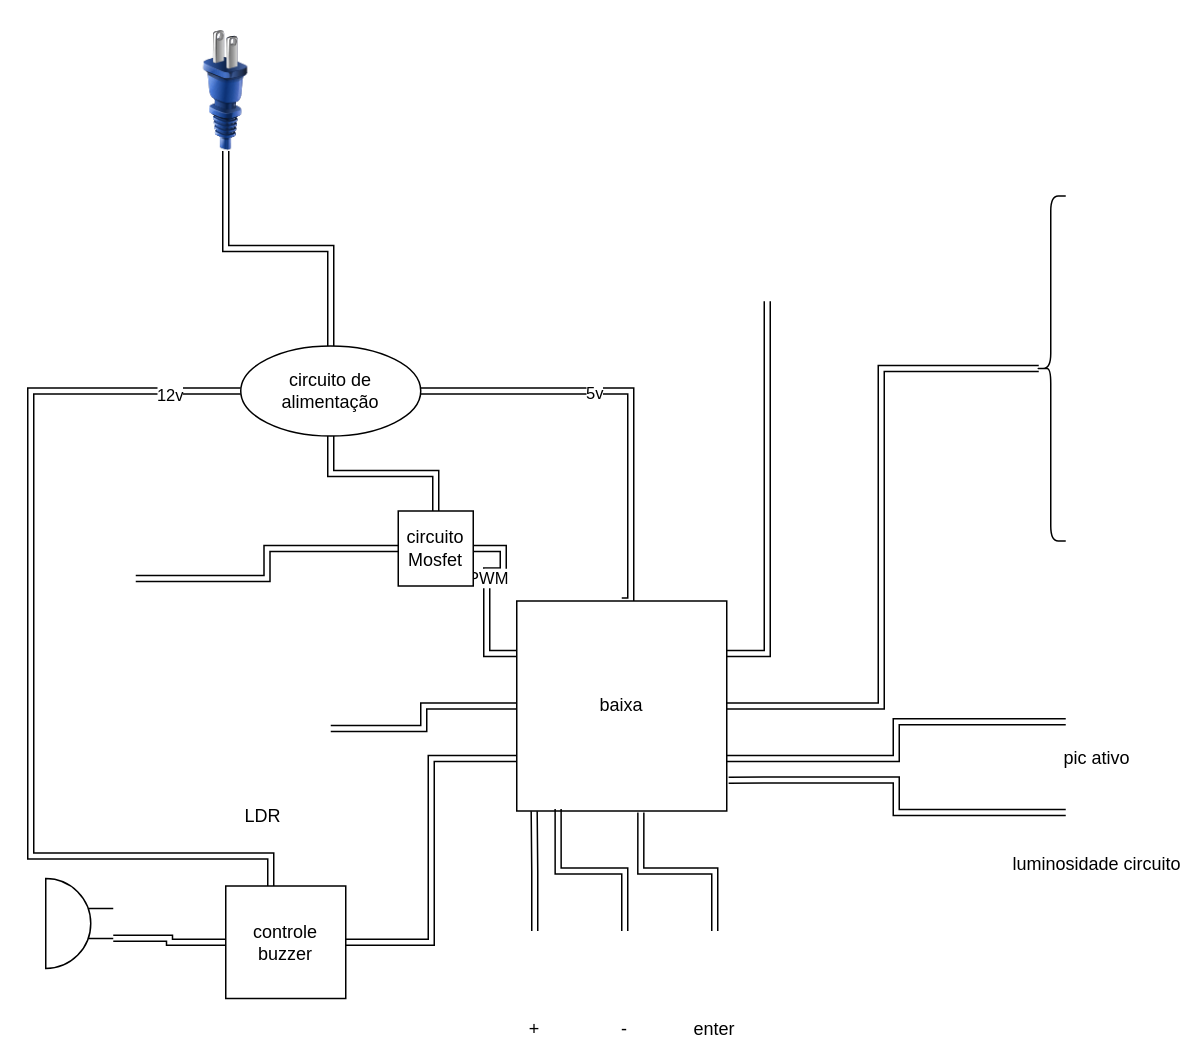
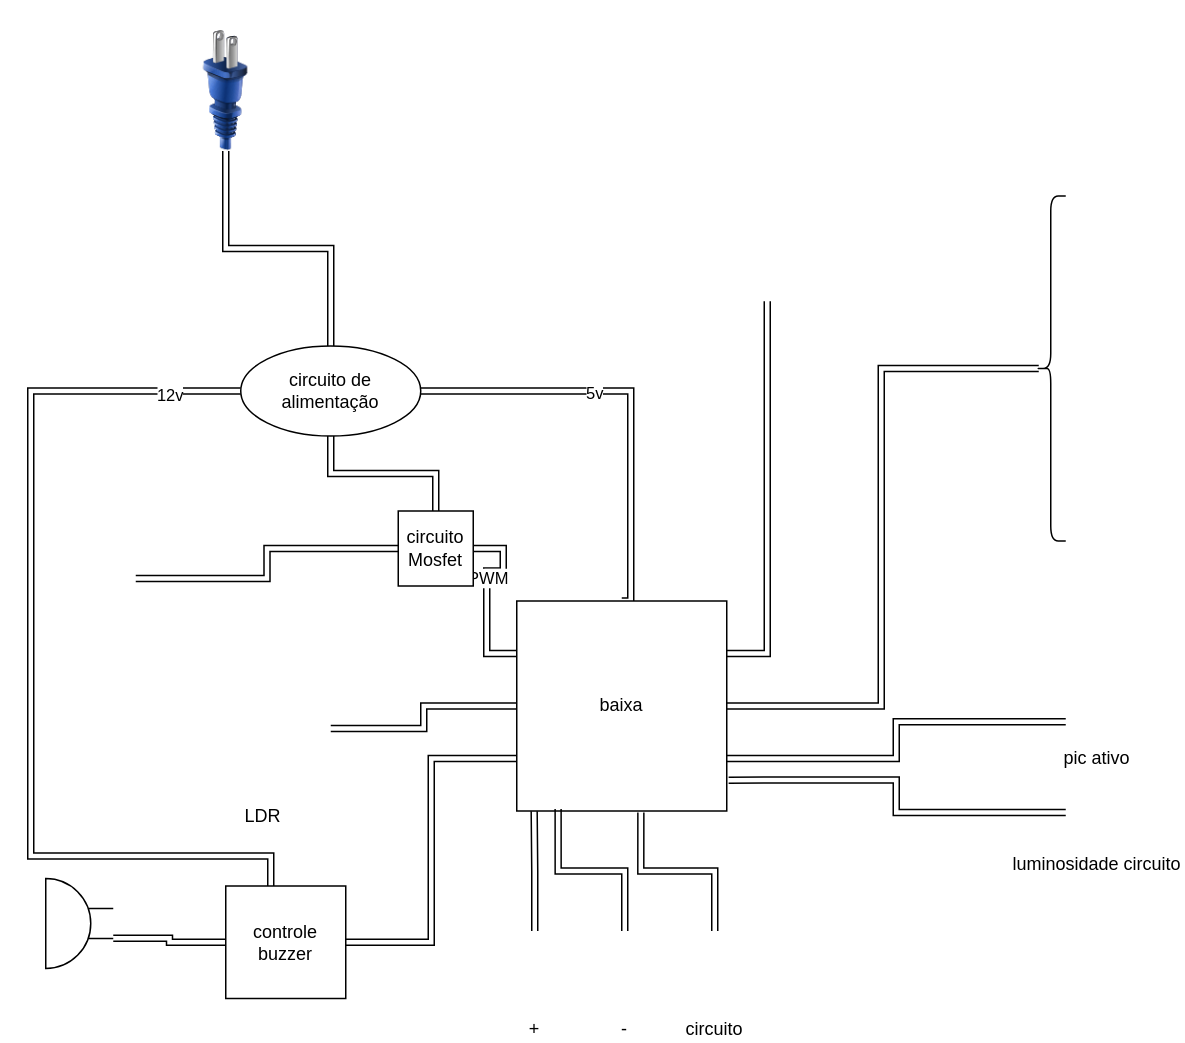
(714, 1029) -> (714, 1029)
